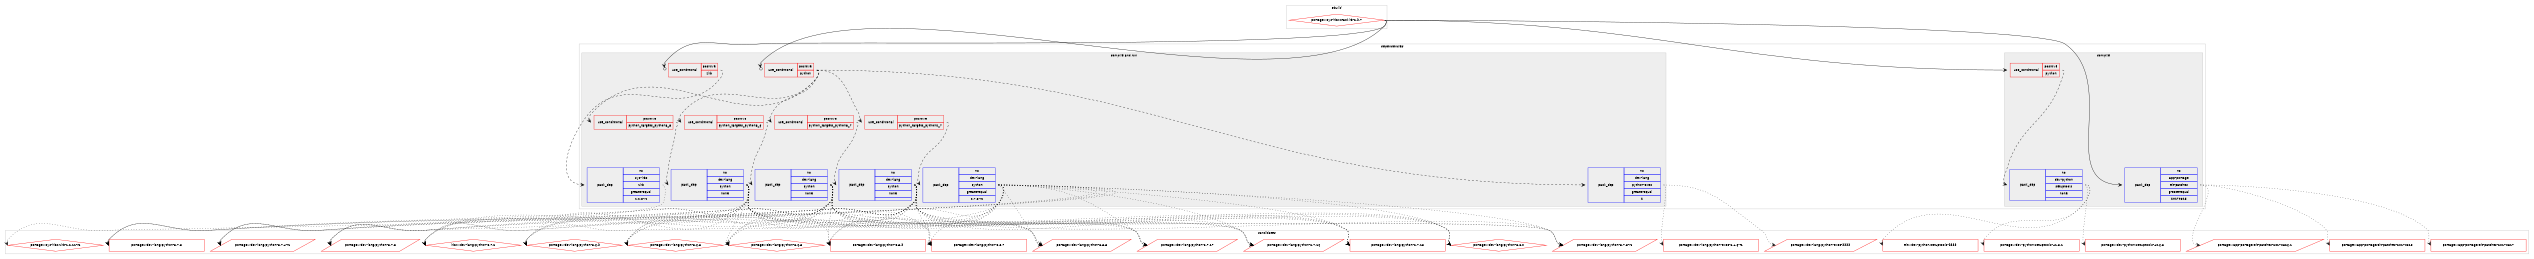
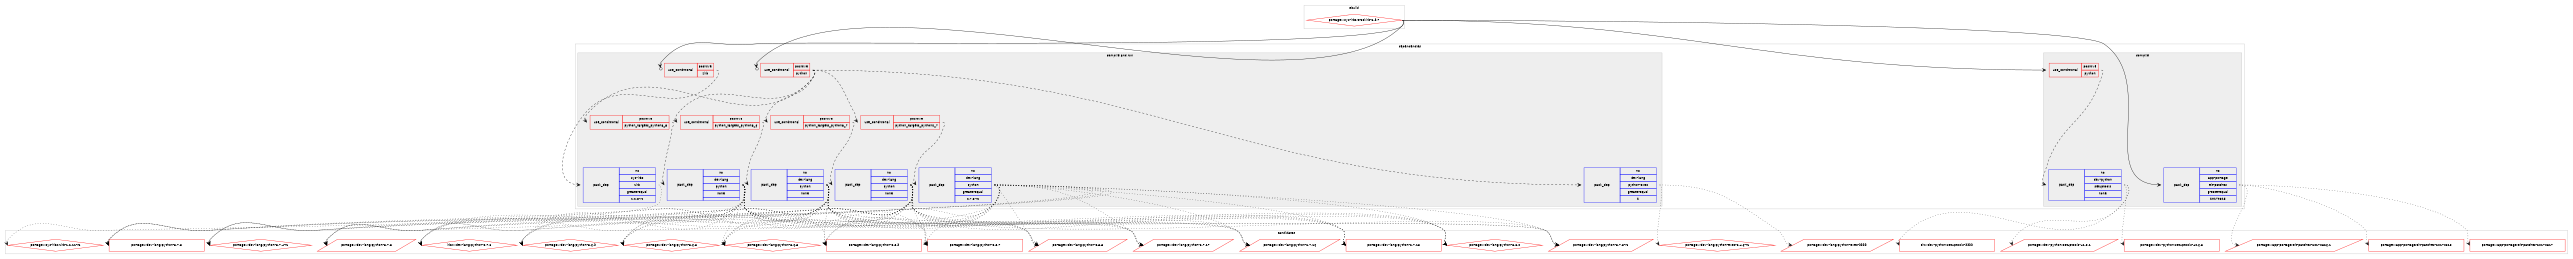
(263, 245) -> (261, 245)
(1711, 245) -> (1717, 245)
(2032, 245) -> (2059, 245)
